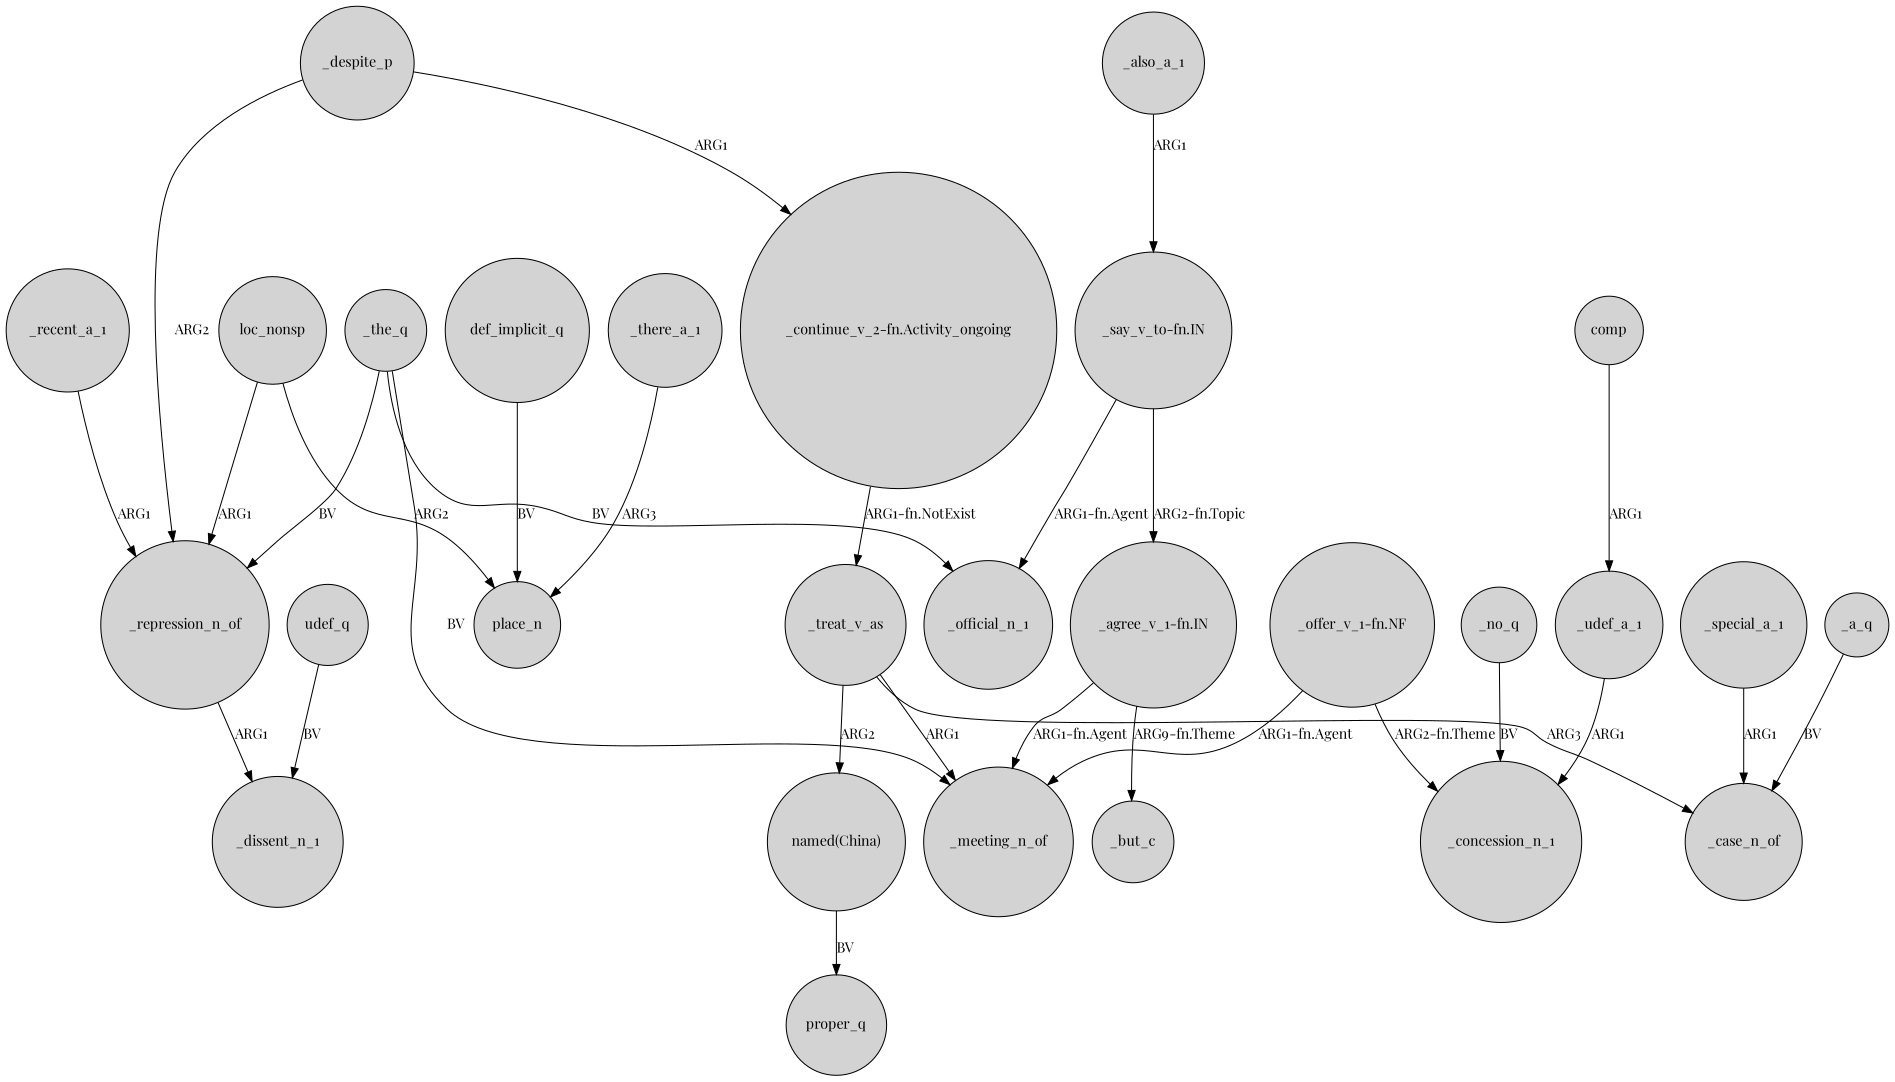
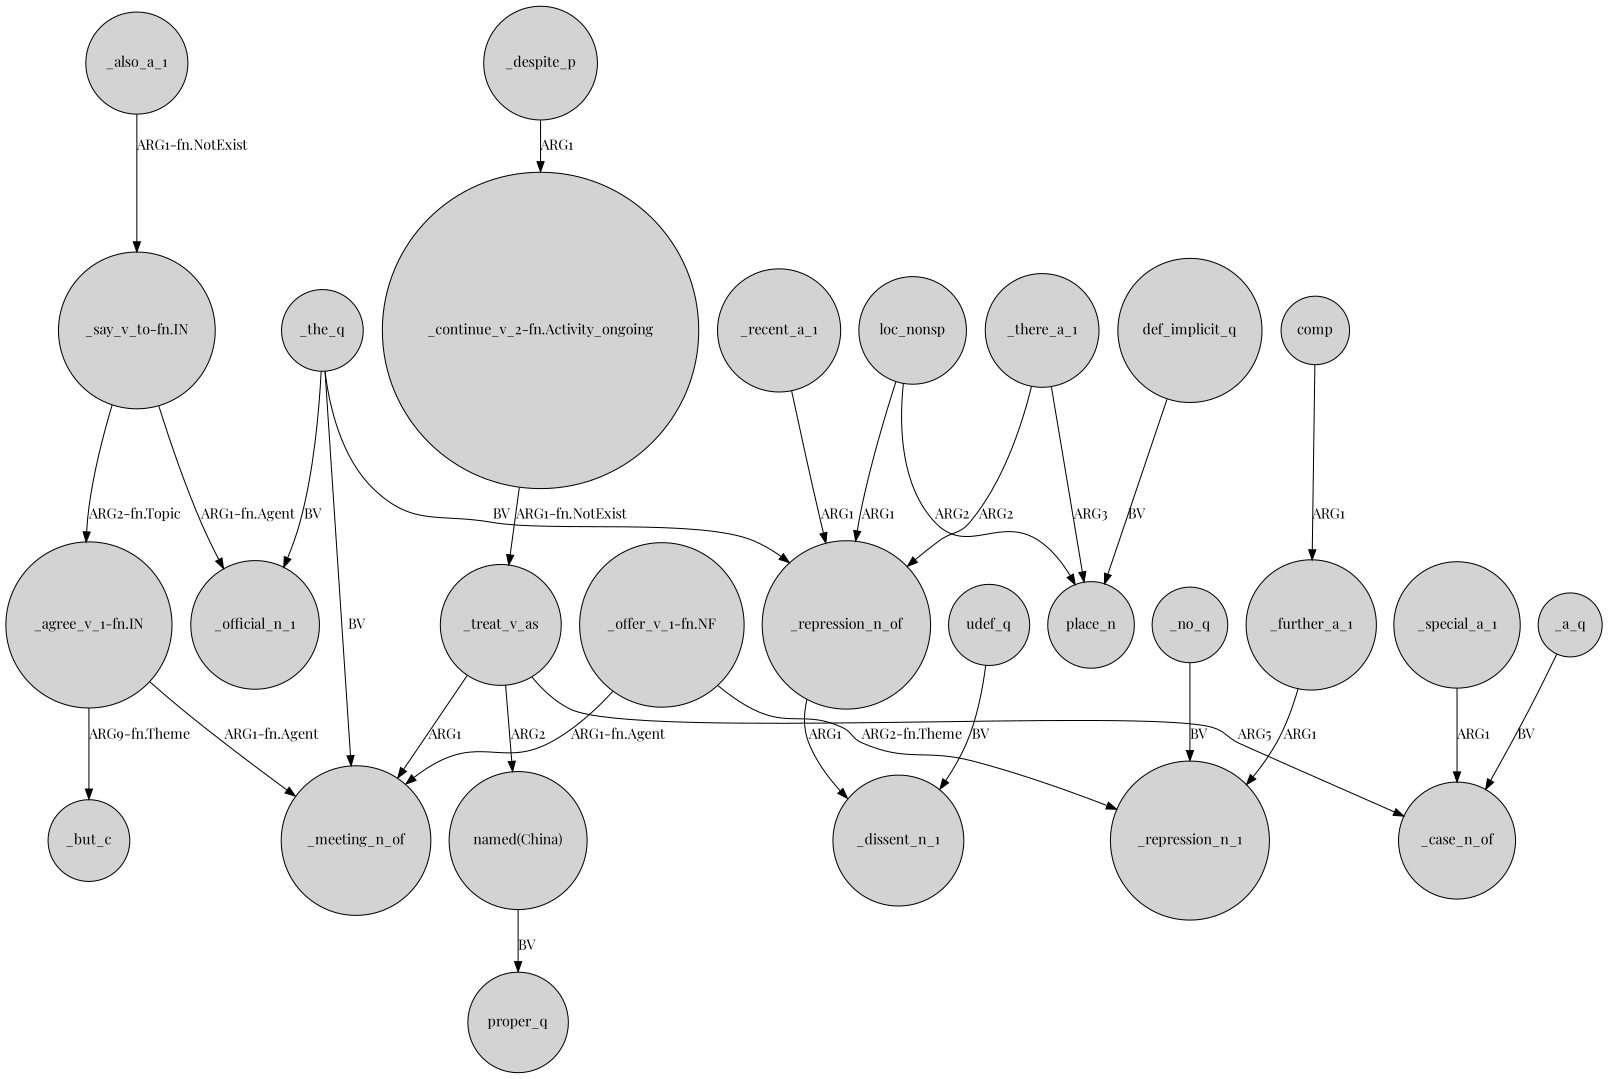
(1170, 146) -> (192, 146)
(156, 271) -> (993, 488)
(1609, 625) -> (1311, 625)
(1564, 735) -> (1255, 735)
(1501, 842) -> (1190, 841)
